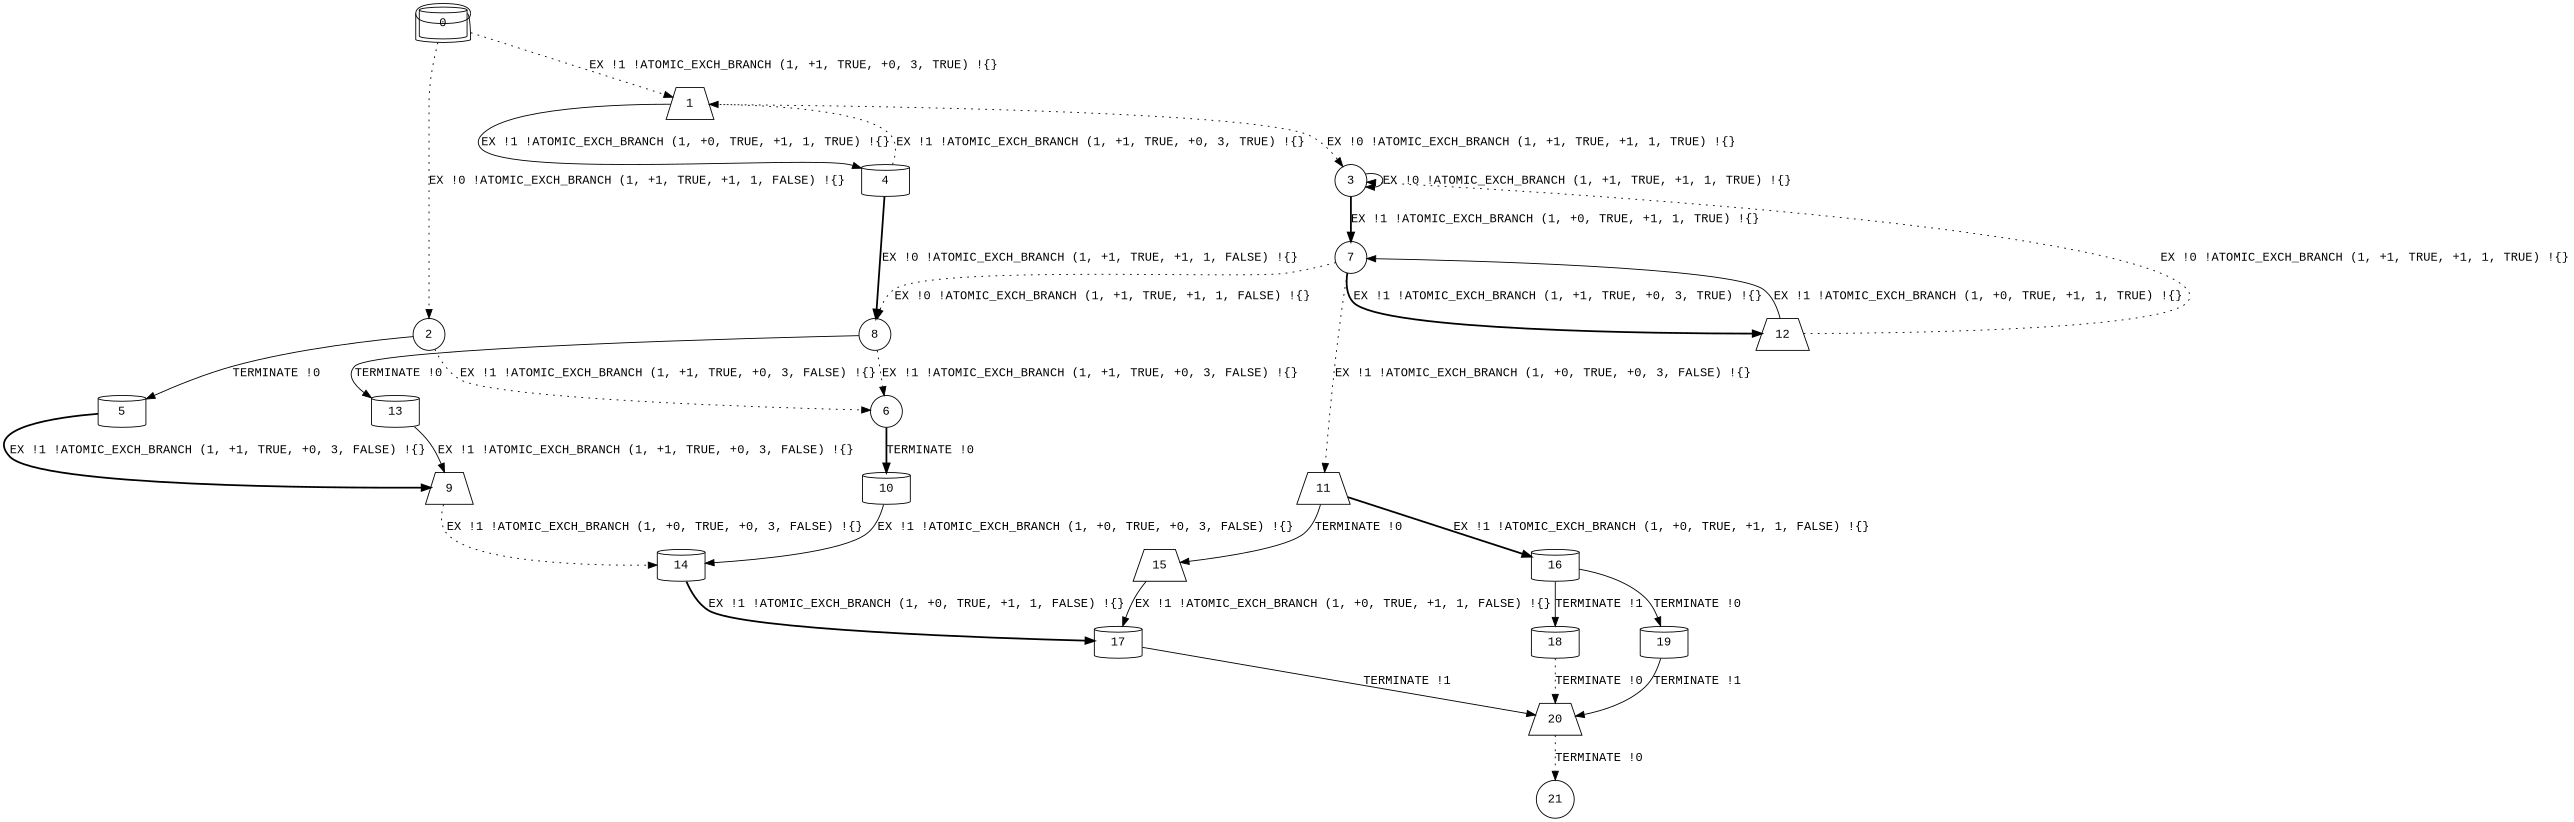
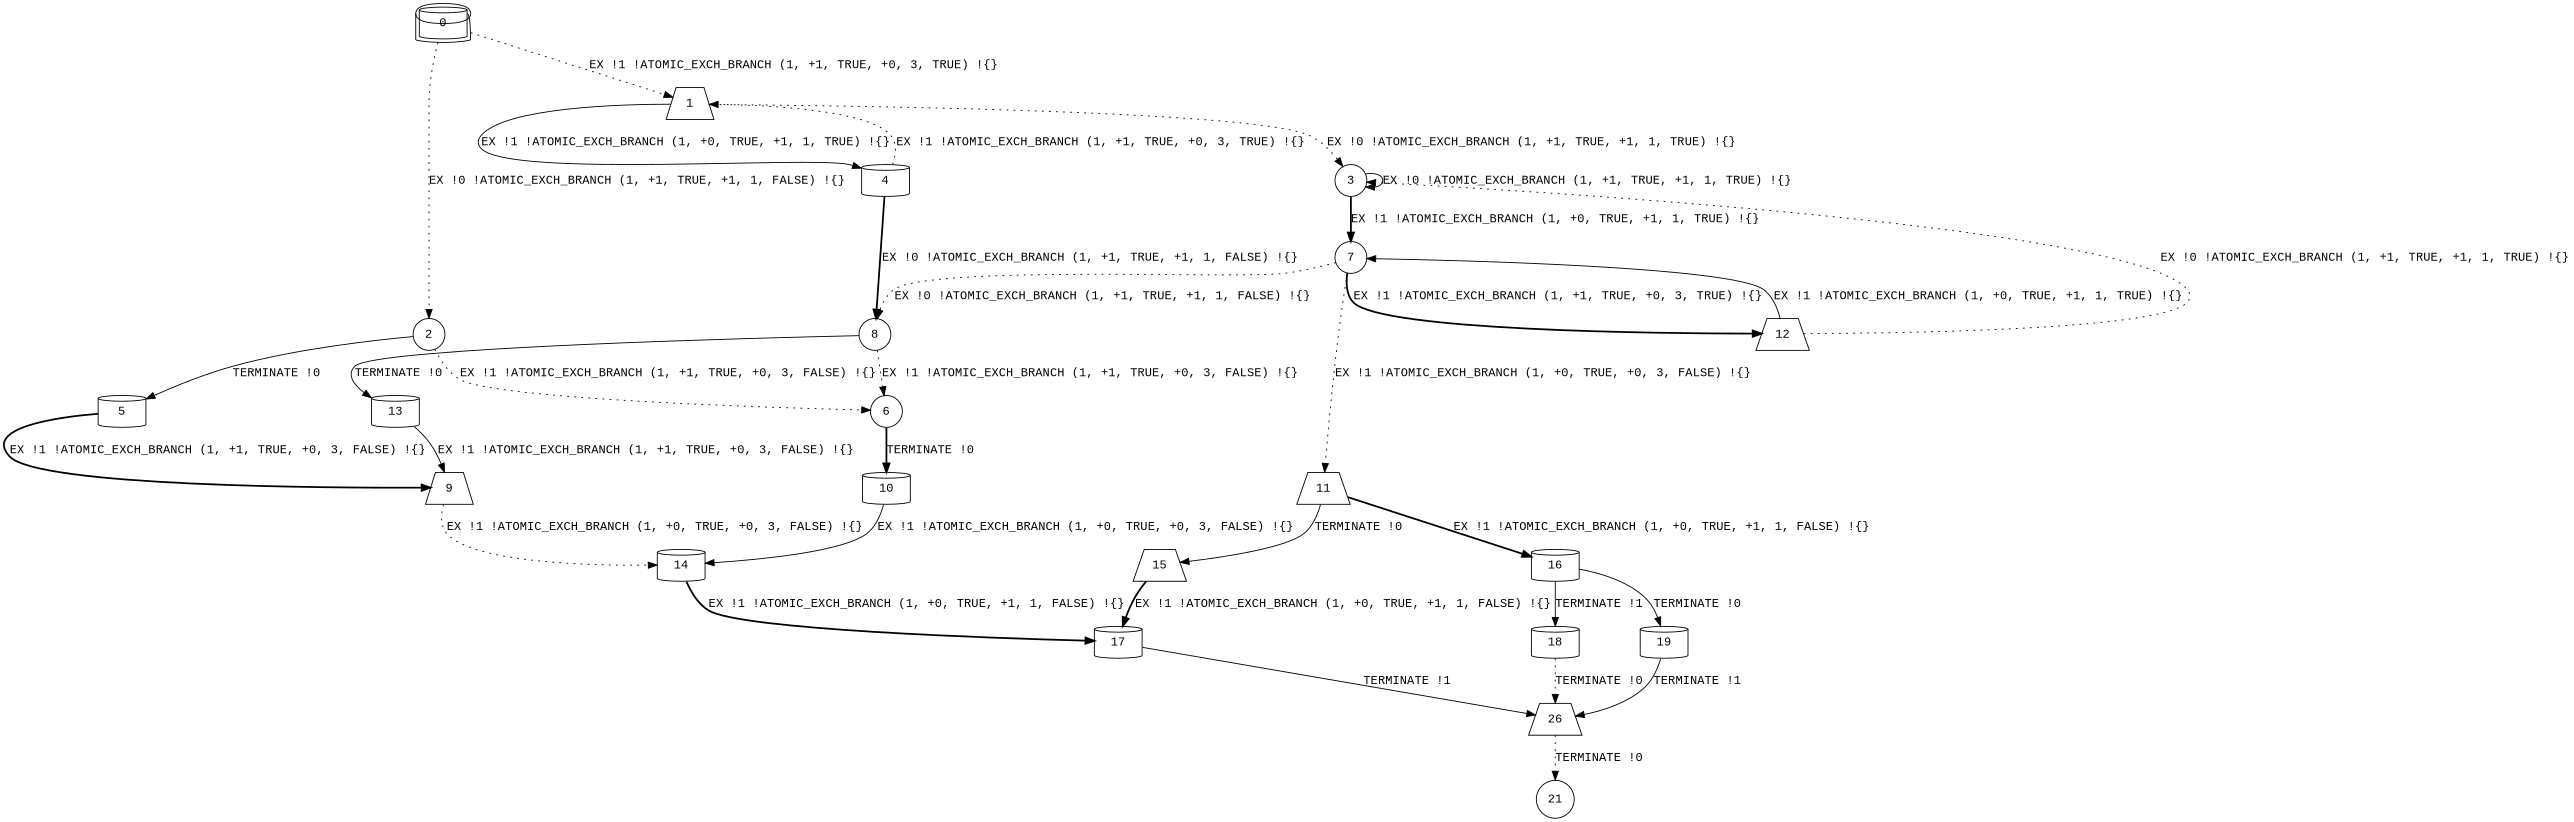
(1134, 599) -> (1134, 599)
(1555, 719) -> (1555, 719)
